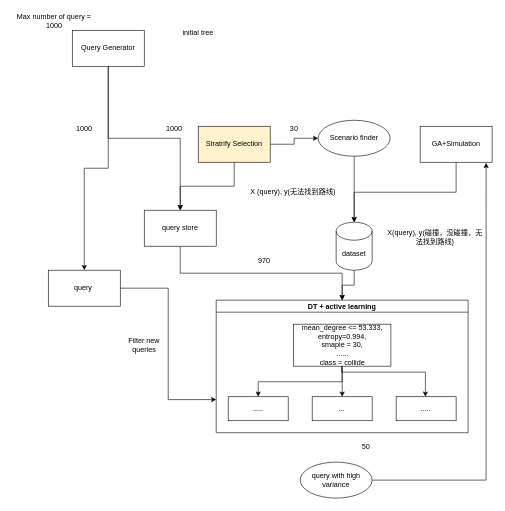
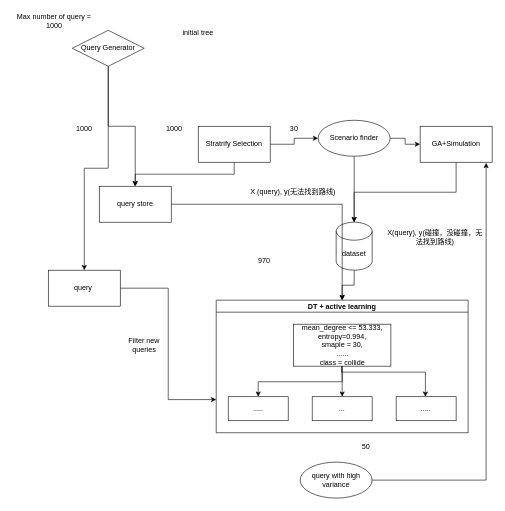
(108, 48) -> (108, 48)
none -> (404, 138)
(234, 144) -> (234, 144)
(180, 228) -> (135, 204)
